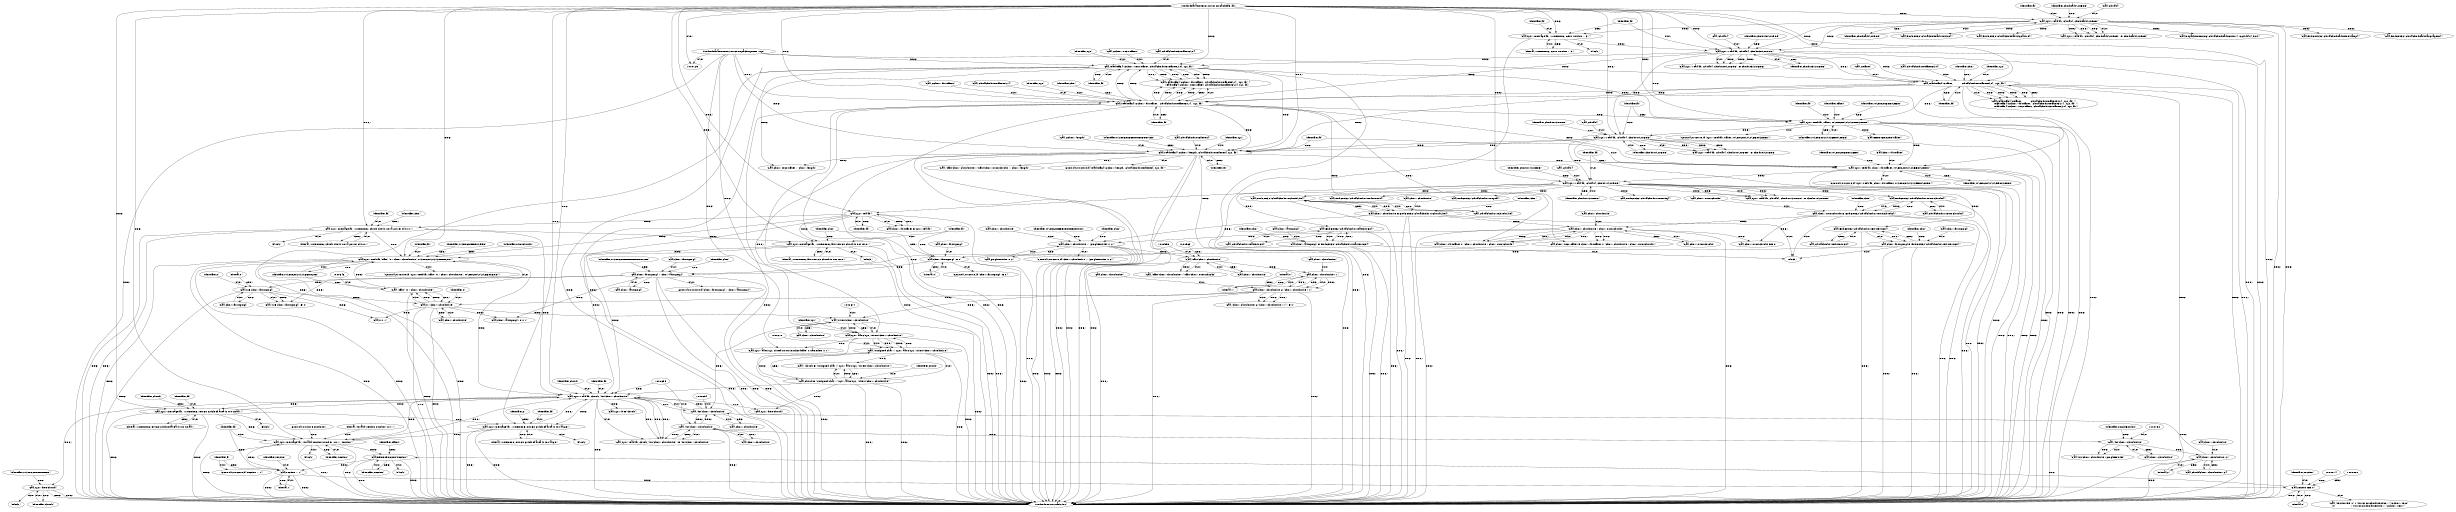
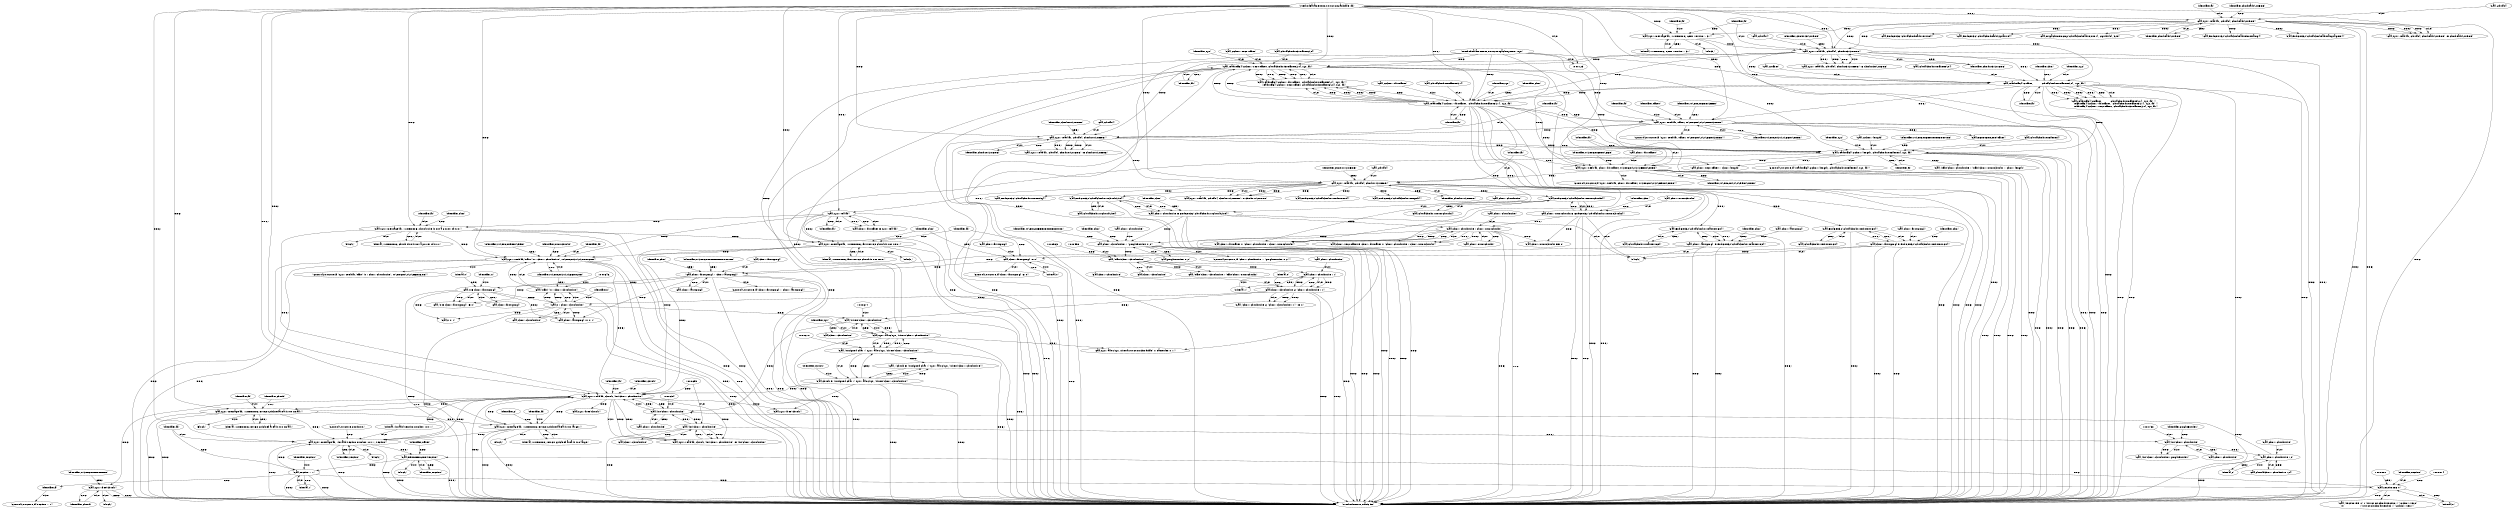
none -> (527, 301)
(250, 469) -> (176, 480)
